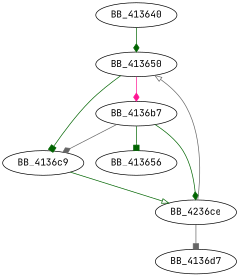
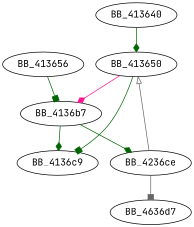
(136, 135) -> (51, 86)
(93, 136) -> (60, 134)
(116, 187) -> none
(196, 262) -> (151, 212)
